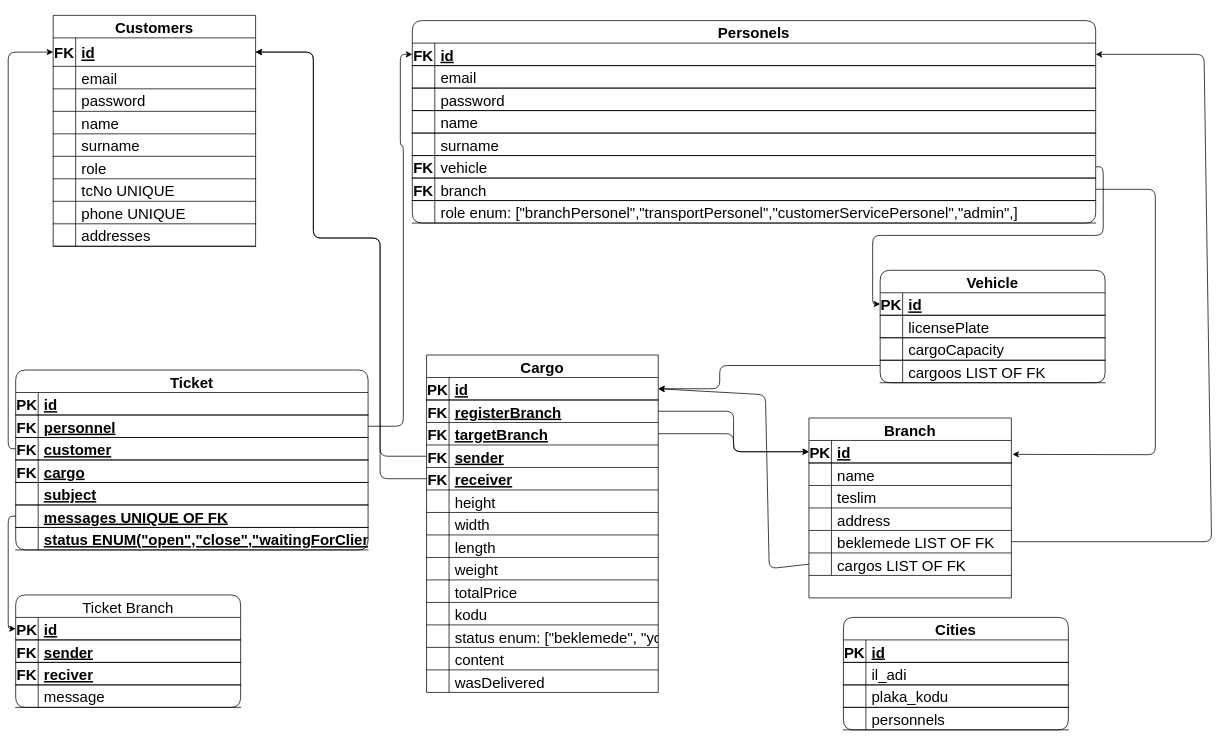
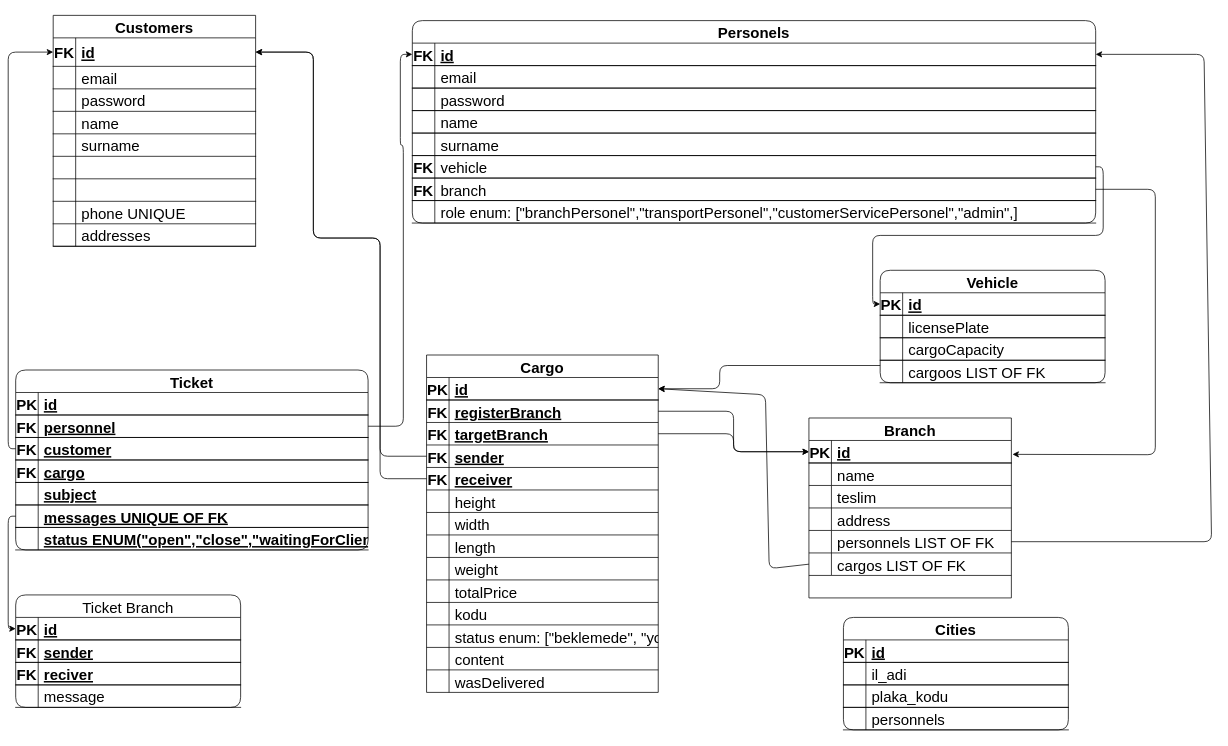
(165, 168) -> none
(165, 190) -> none
(913, 543) -> (917, 543)
